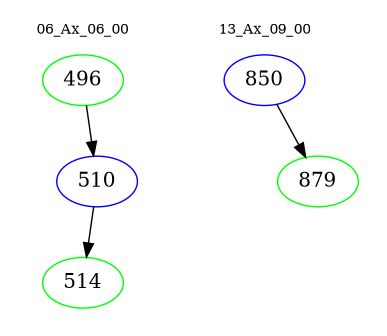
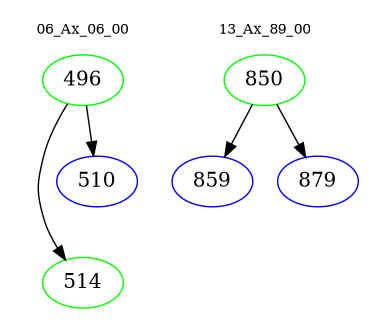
(265, 30) -> (265, 30)
(265, 80) -> (265, 80)
none -> (212, 181)
(318, 181) -> (318, 181)
(91, 225) -> (40, 175)
